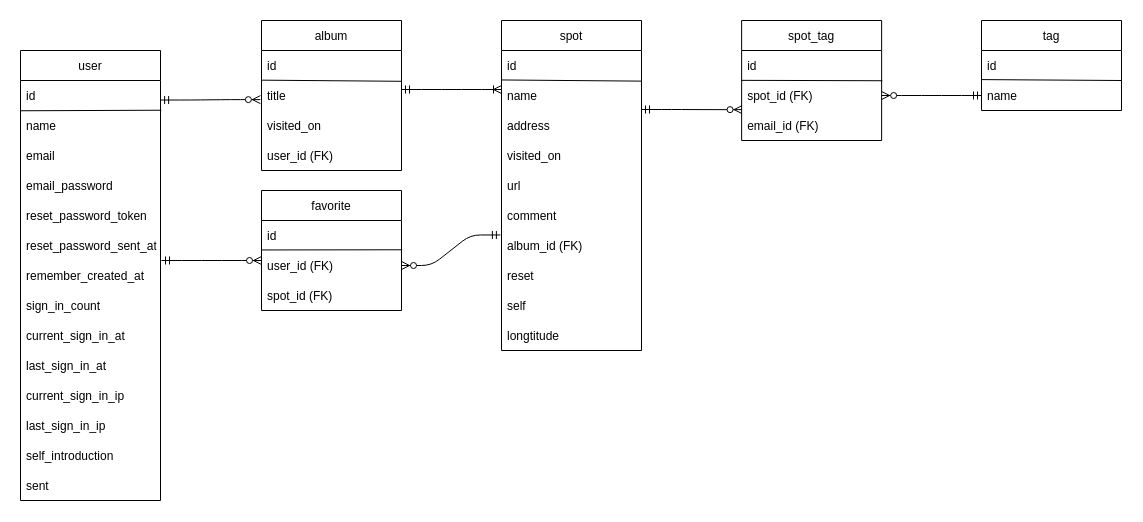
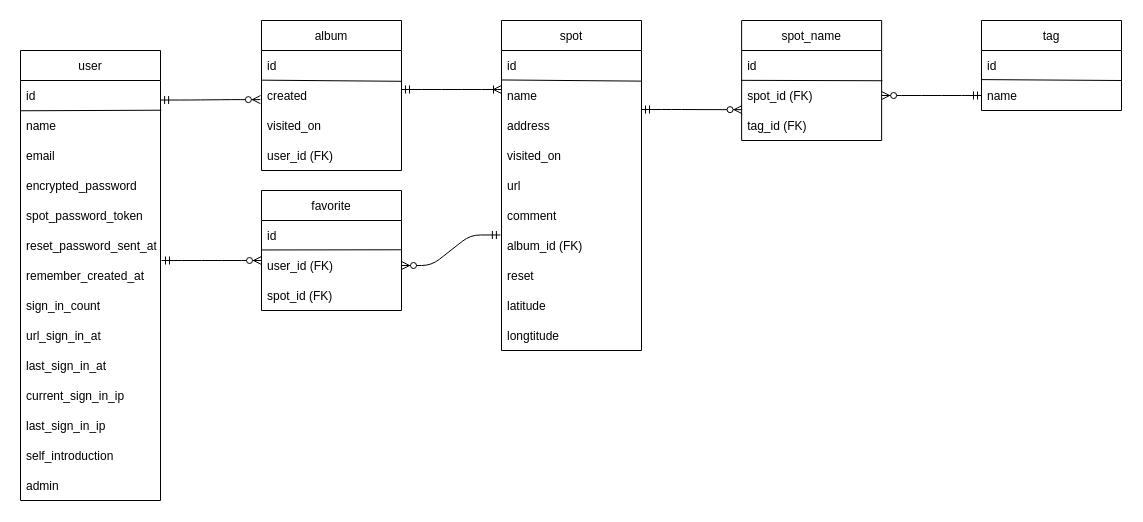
(811, 36) -> (811, 36)
(281, 96) -> (291, 96)
(785, 126) -> (781, 126)
(70, 186) -> (86, 186)
(93, 216) -> (90, 216)
(519, 306) -> (531, 306)
(83, 336) -> (68, 336)
(39, 486) -> (41, 486)
